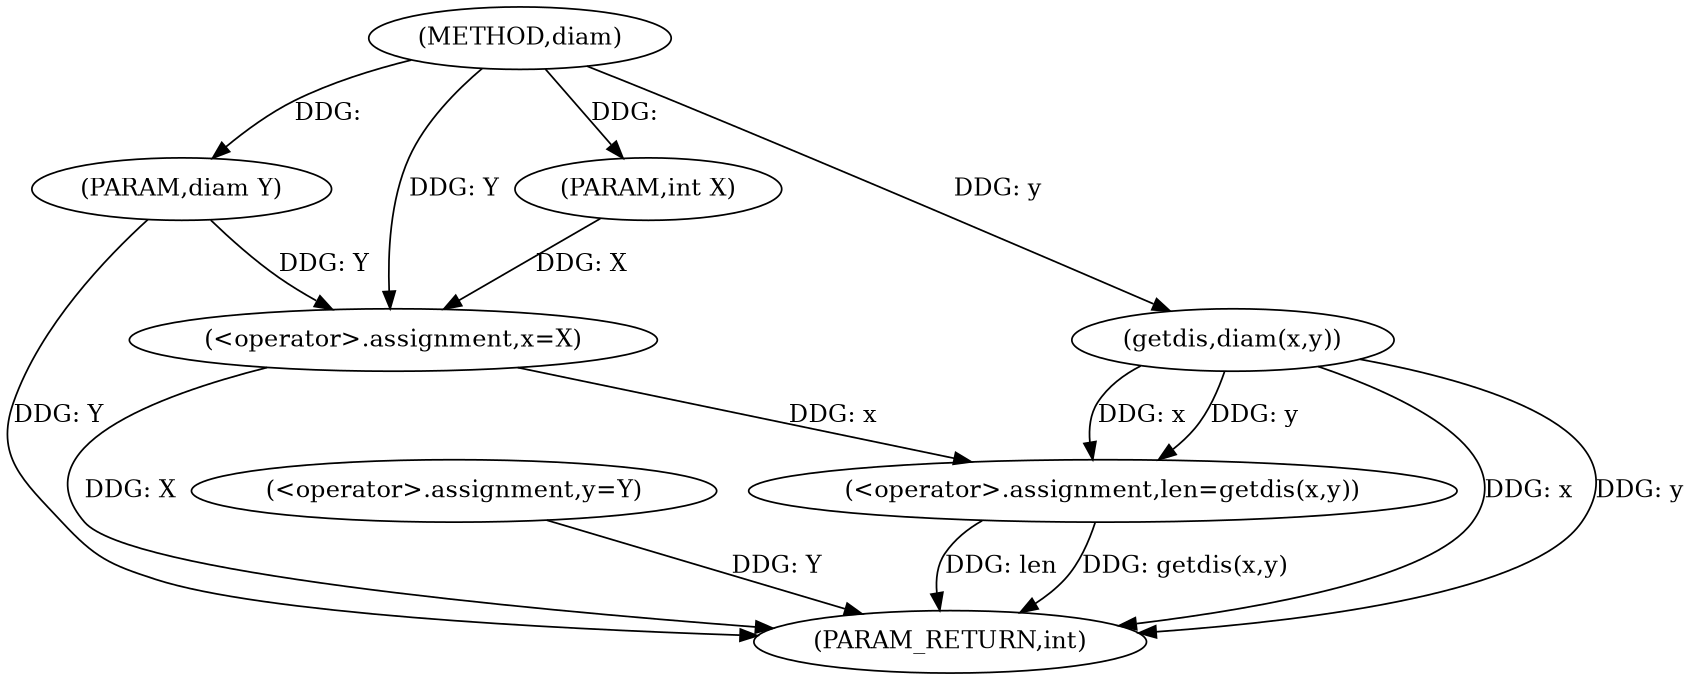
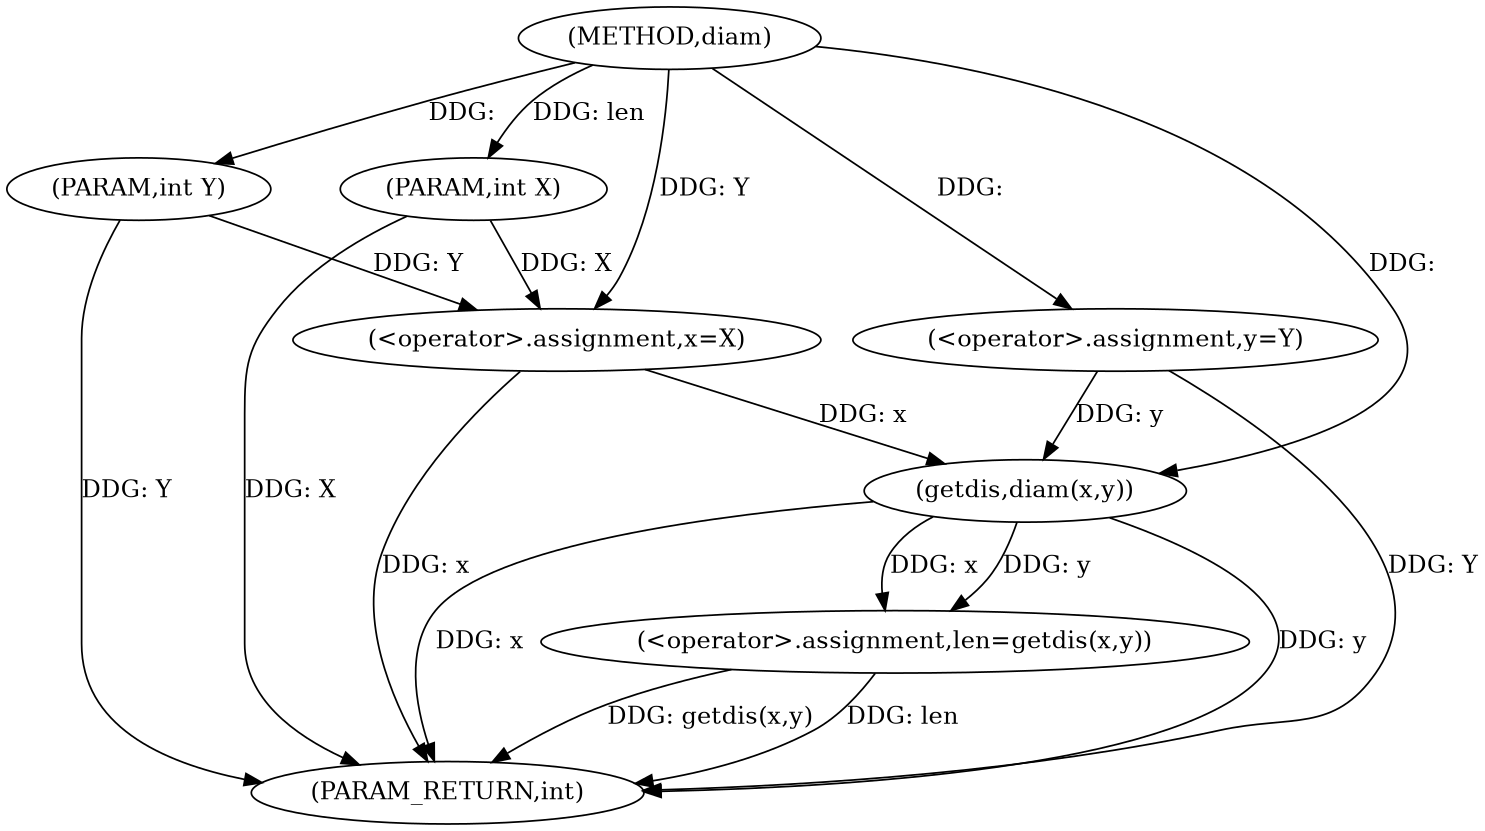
(628, 114) -> (589, 114)
none -> (885, 184)
(182, 189) -> (139, 189)
(999, 189) -> (1406, 265)
none -> (1075, 408)
(736, 413) -> (786, 414)
none -> (245, 472)
(131, 491) -> (427, 566)
